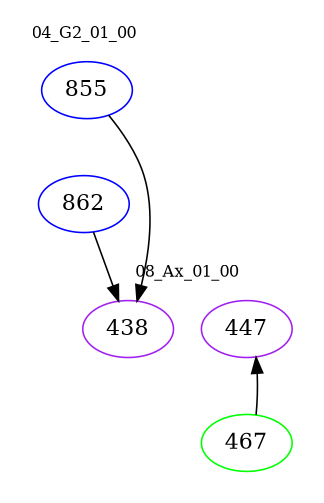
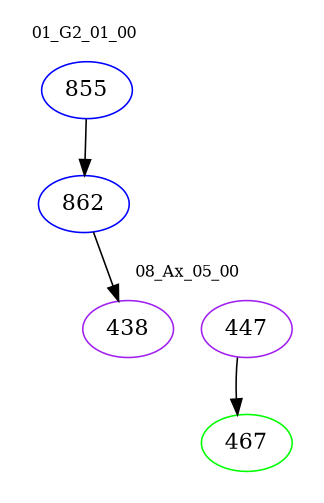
(85, 34) -> (85, 34)
(140, 165) -> (86, 139)
(187, 273) -> (187, 273)
(257, 394) -> (236, 378)
